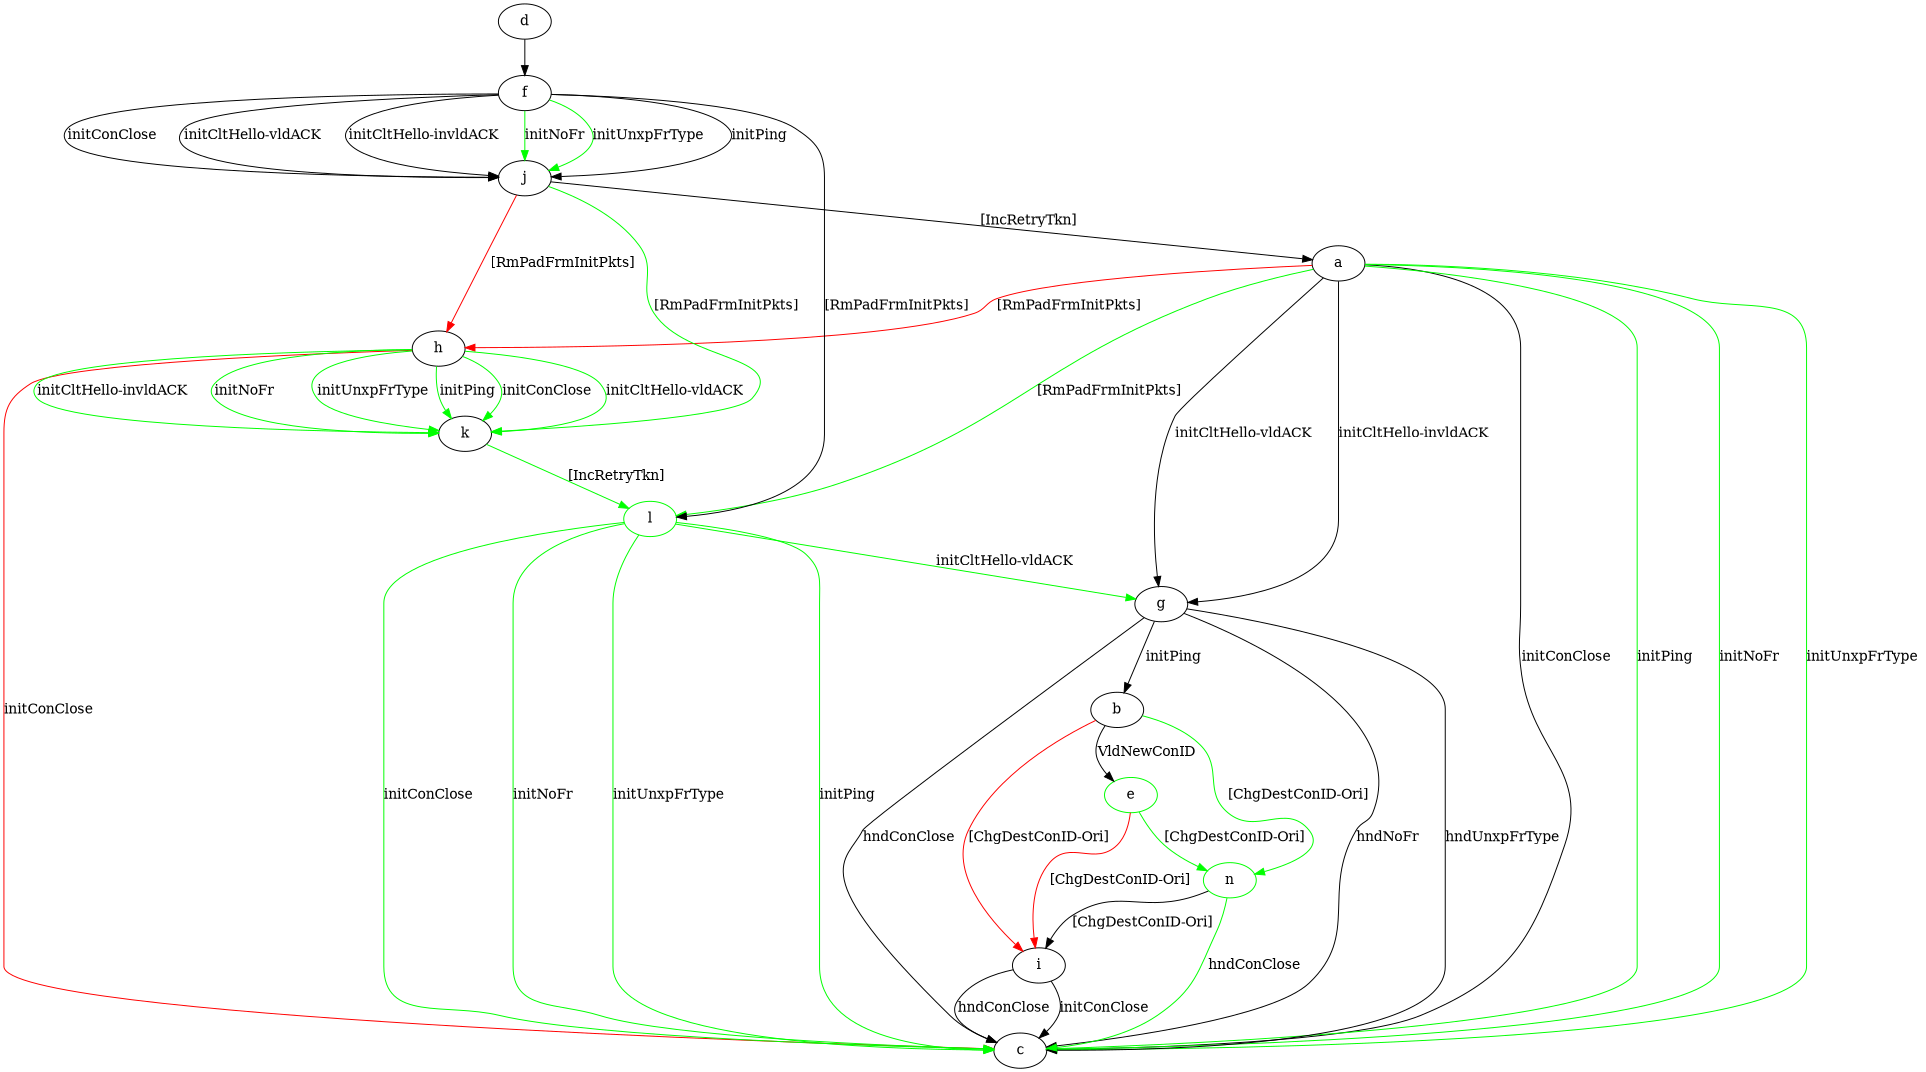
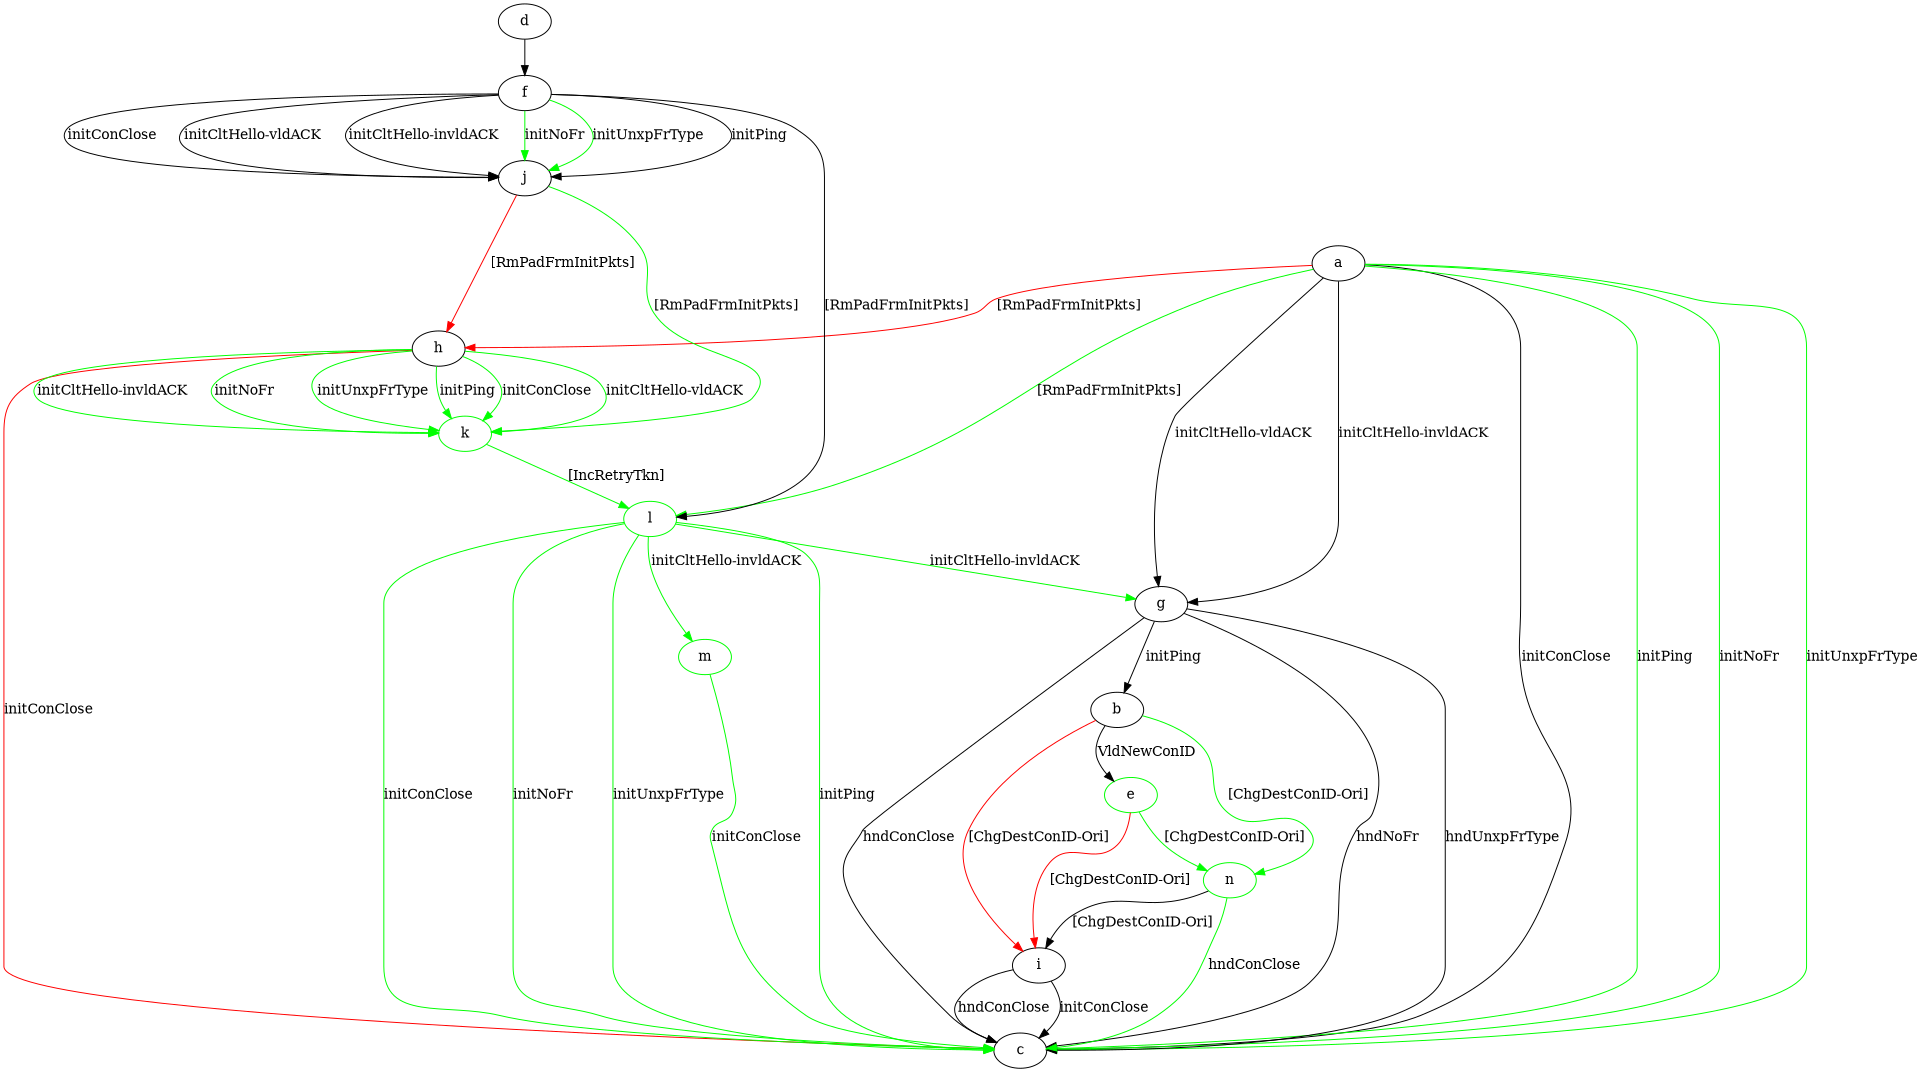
(927, 220) -> none
(465, 434) -> (465, 434)
(1007, 562) -> (1007, 562)
none -> (705, 657)
